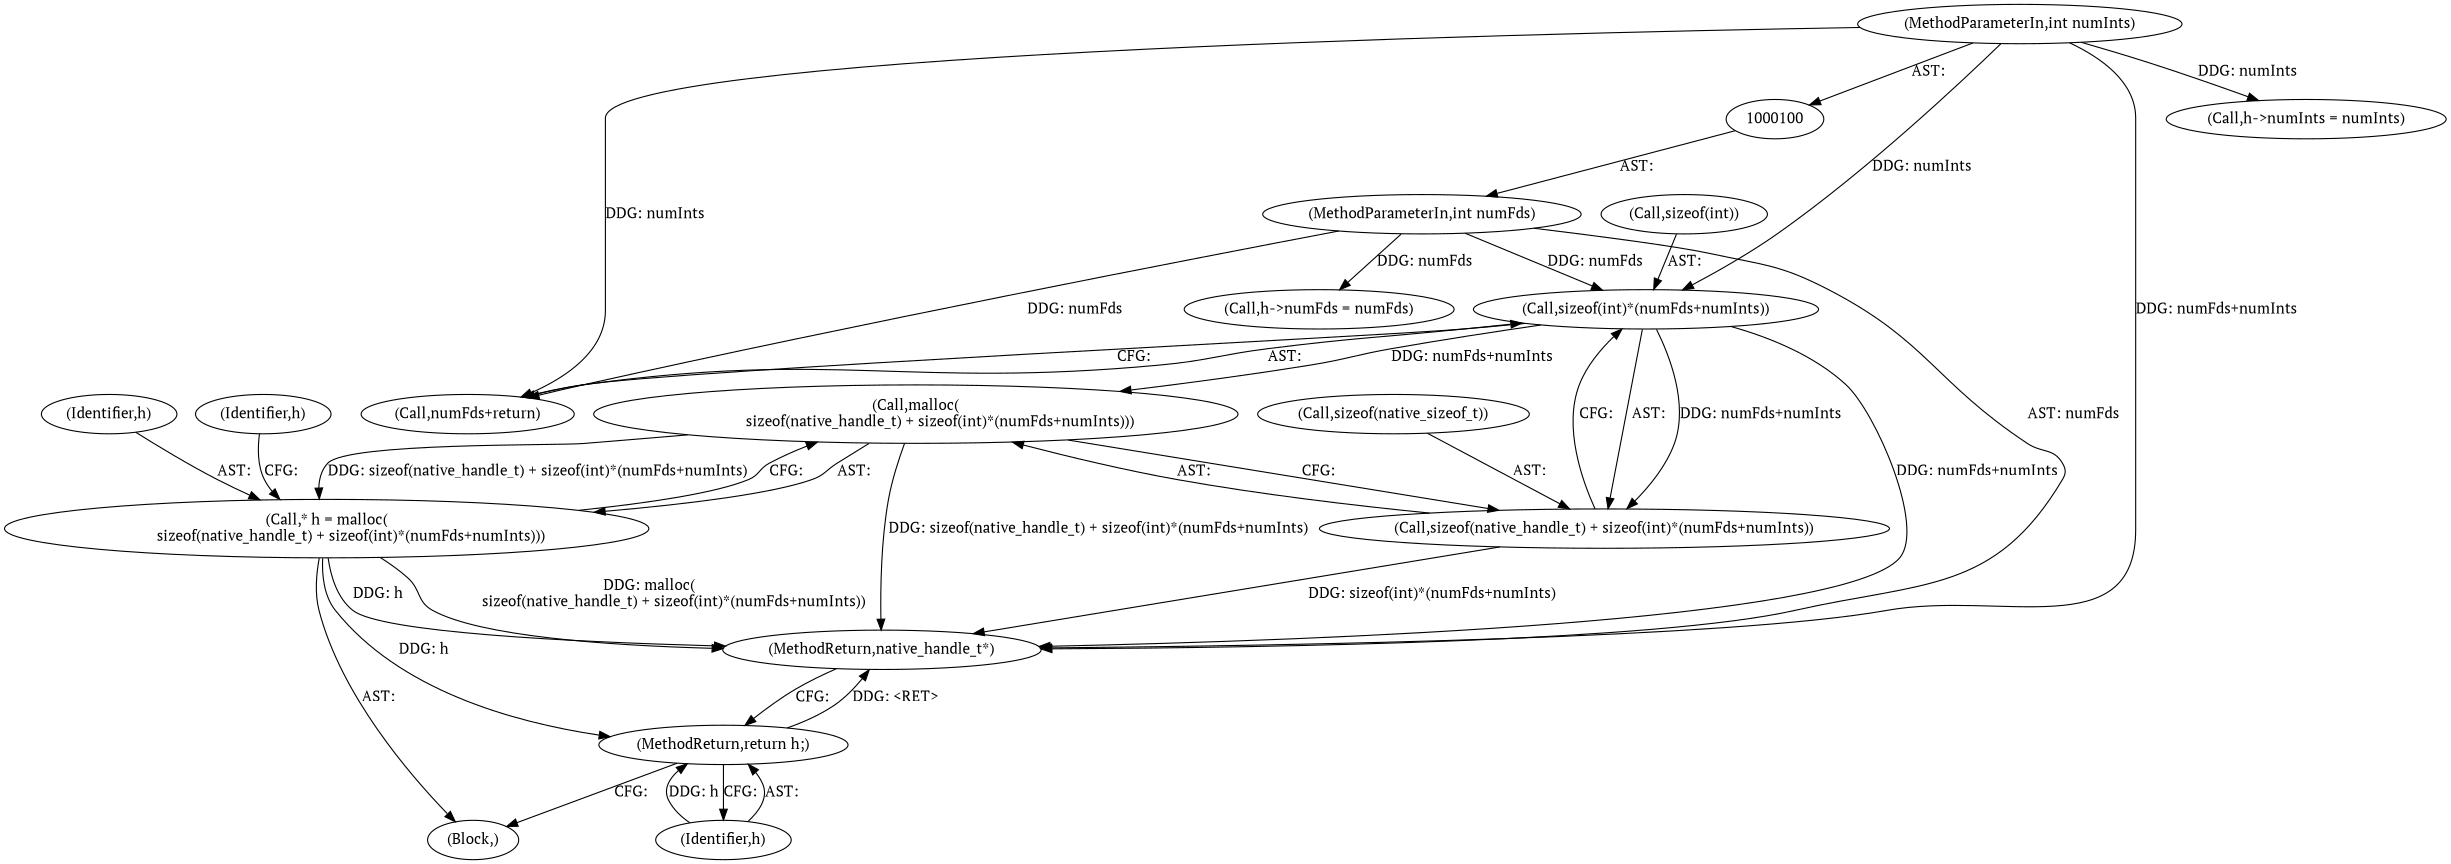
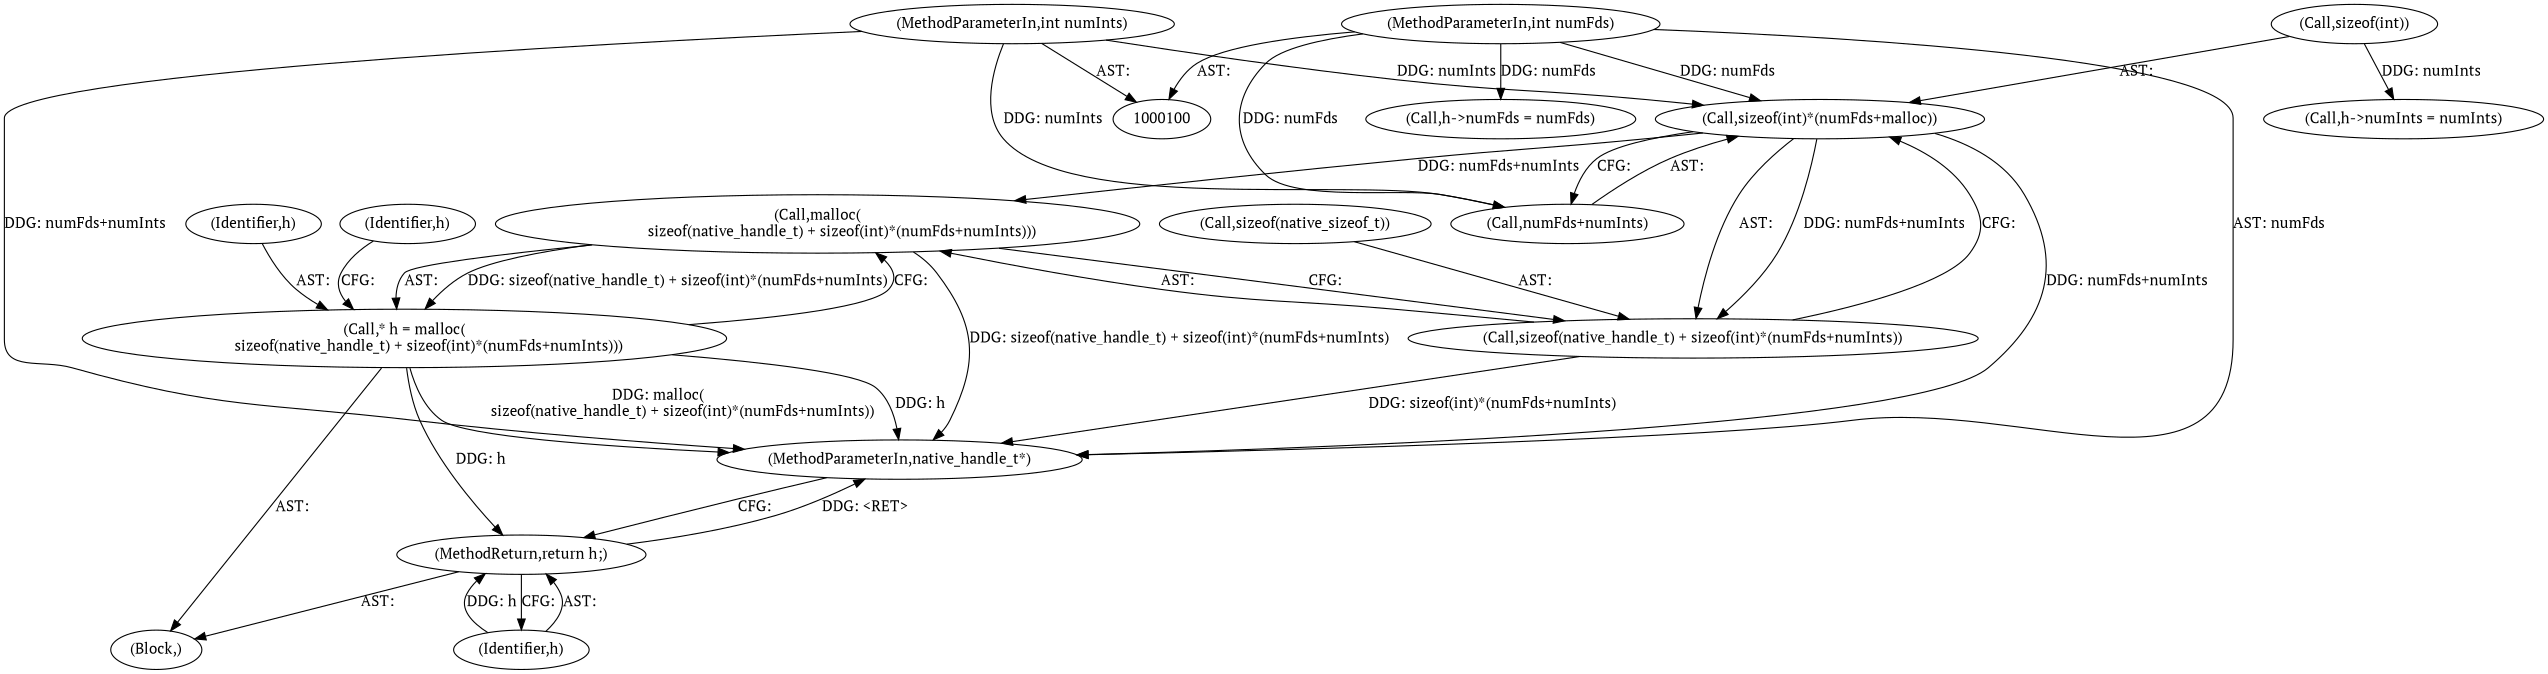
(2165, 68) -> (2376, 67)
(1616, 162) -> (1257, 44)
(1646, 309) -> (1820, 119)
(468, 414) -> (1567, 224)
(882, 650) -> (900, 460)
(633, 792) -> (380, 602)
